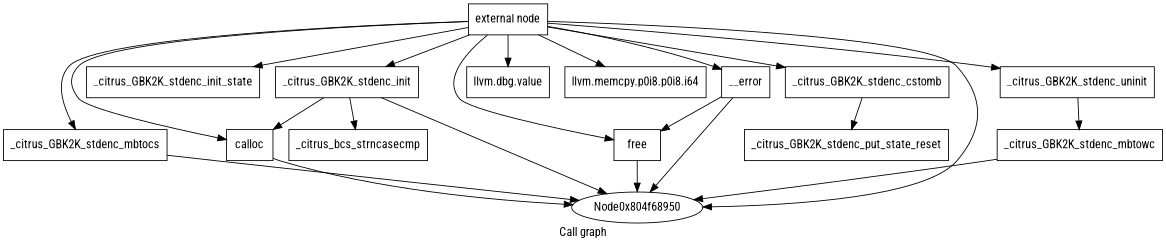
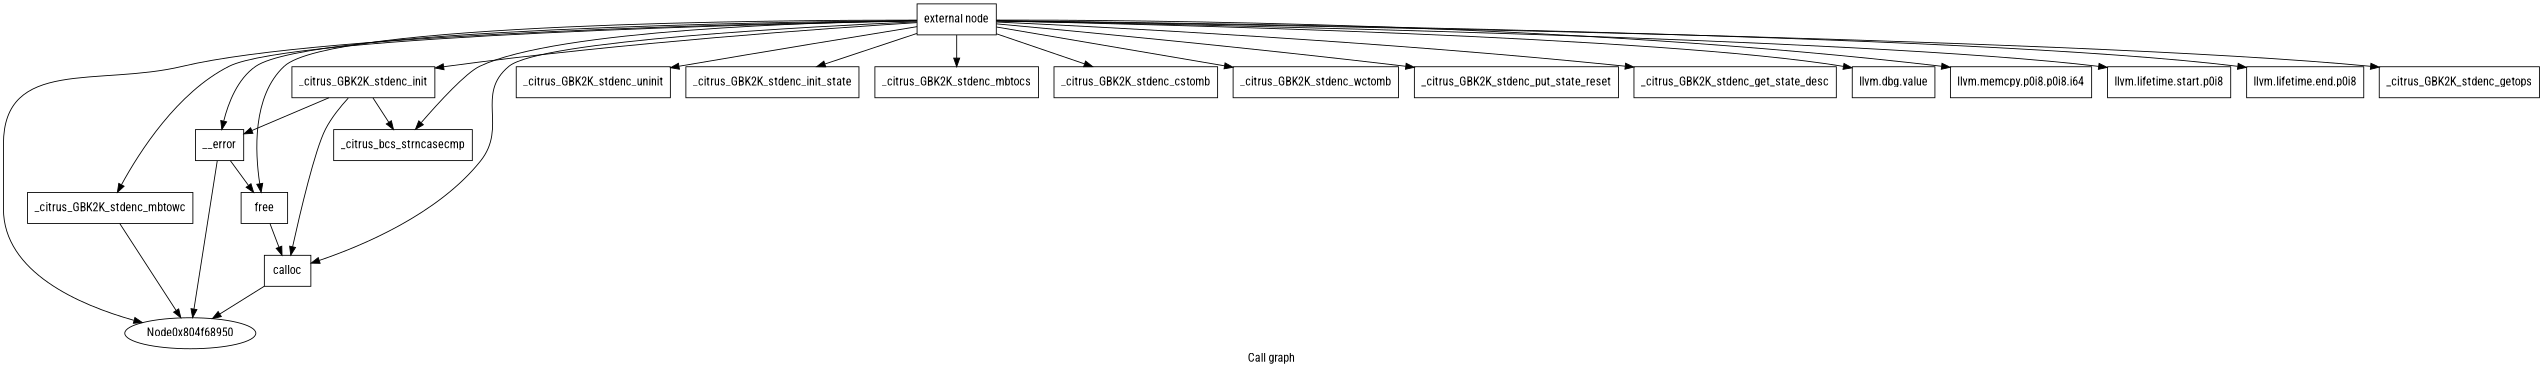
none -> (643, 35)
none -> (1316, 82)
none -> (1735, 82)
none -> (2169, 82)
none -> (2305, 82)
none -> (2459, 82)
(1078, 109) -> (491, 36)
(858, 110) -> (1201, 44)
(490, 144) -> (290, 114)
(637, 172) -> (274, 235)
(389, 180) -> none
